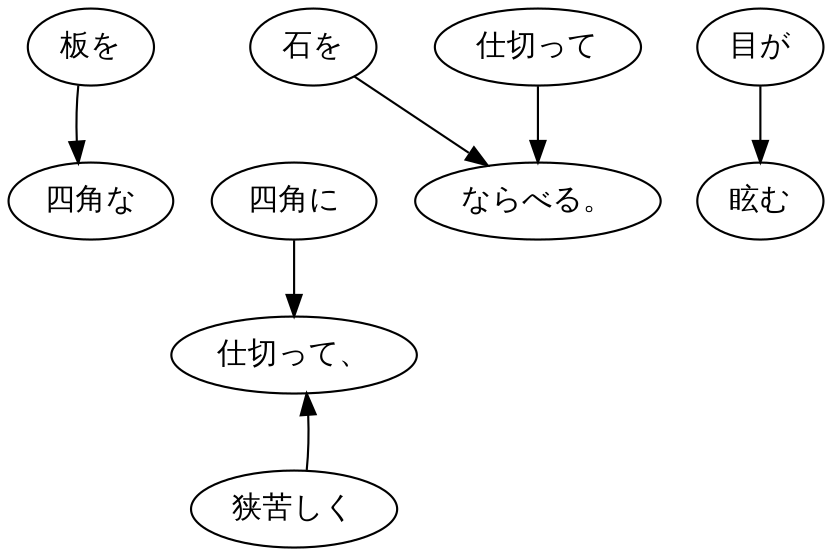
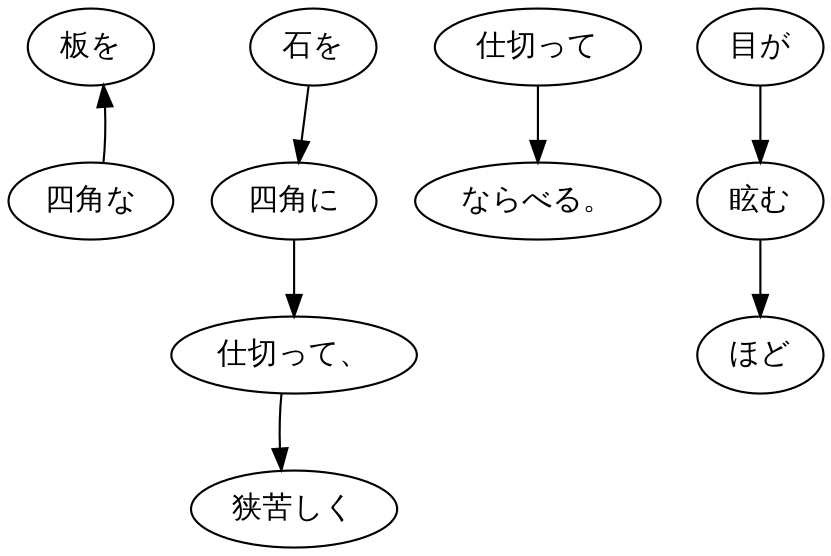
(77, 113) -> (105, 135)
(412, 115) -> (305, 114)
none -> (760, 355)
(308, 442) -> (280, 421)
